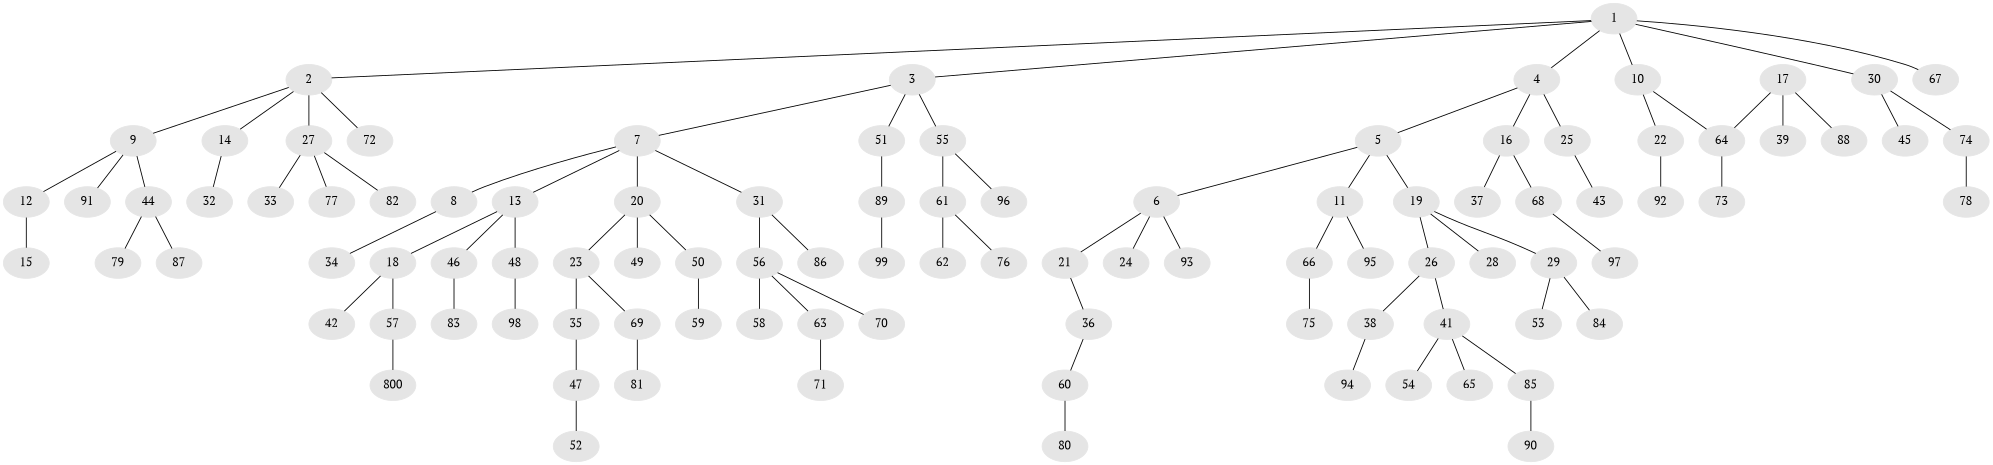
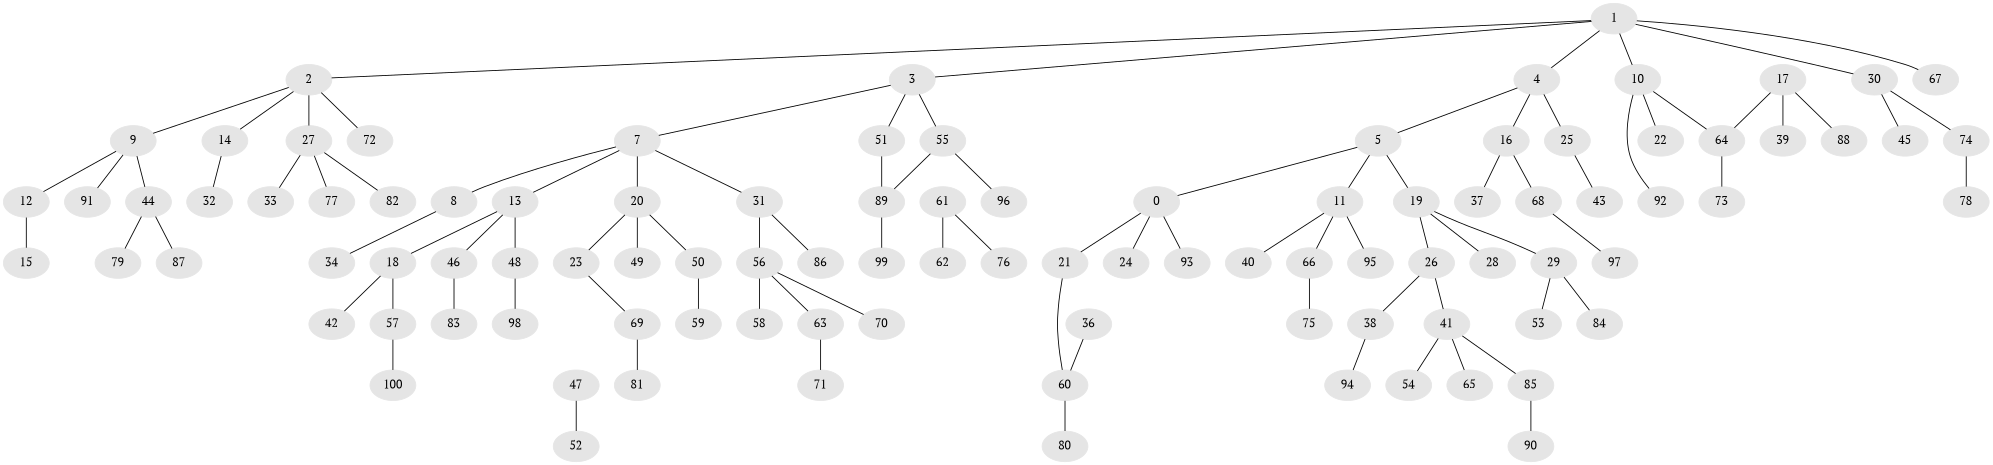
(943, 172) -> (912, 171)
(1661, 172) -> (1628, 144)
(1157, 202) -> (1157, 202)
none -> (1248, 263)
(1077, 294) -> (1057, 324)
(576, 324) -> none
(393, 385) -> (393, 385)
